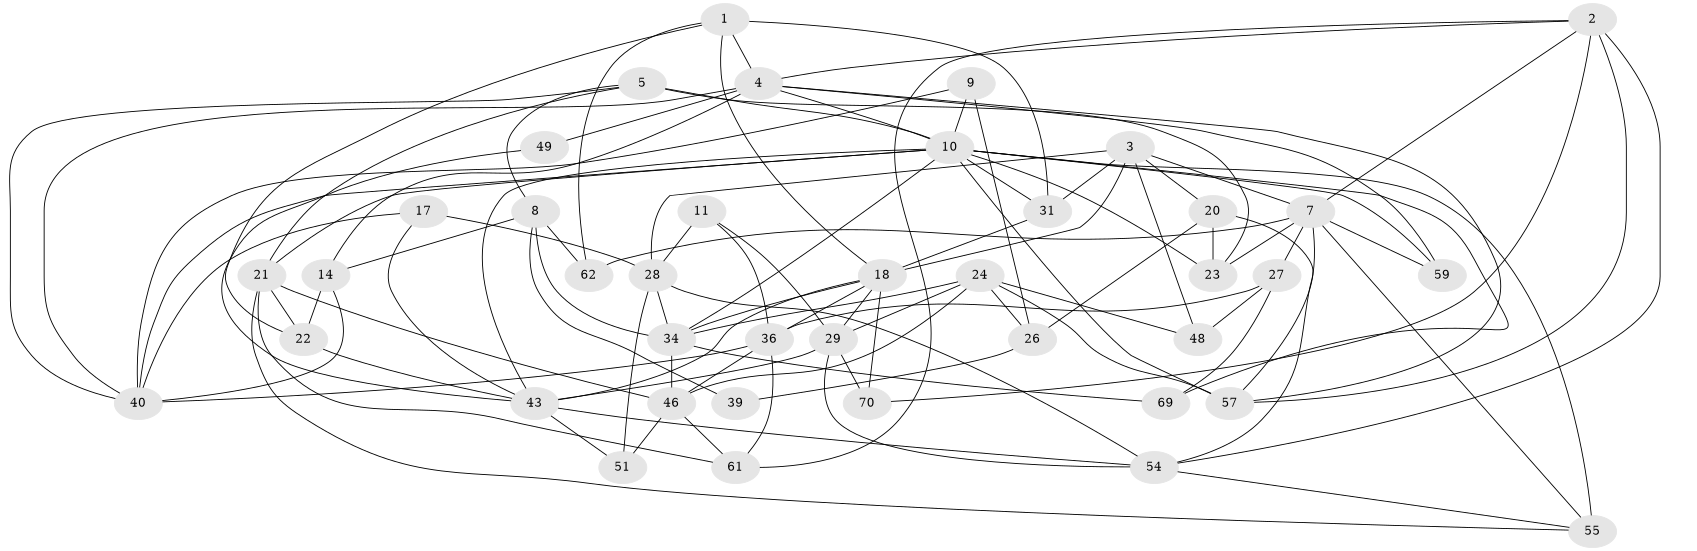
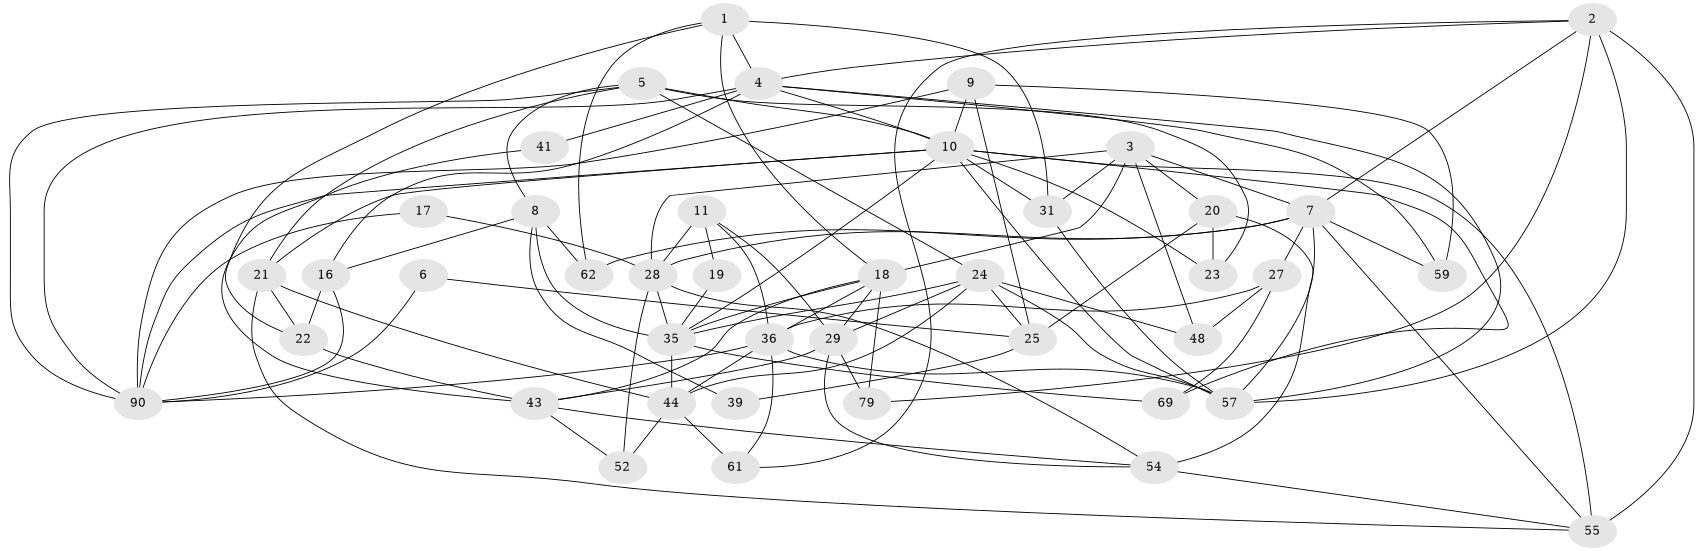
(545, 148) -> (545, 148)
(673, 163) -> none
none -> (804, 175)
(1213, 177) -> (1281, 102)
(965, 244) -> (1117, 303)
(1262, 244) -> (979, 235)
(326, 276) -> (326, 276)
none -> (424, 276)
none -> (717, 276)
(414, 324) -> none
(672, 340) -> (672, 340)
(1033, 340) -> (1033, 340)
(1579, 357) -> (1694, 276)
none -> (1000, 372)
(138, 404) -> (138, 404)
(672, 404) -> (672, 404)
(867, 404) -> (867, 404)
(453, 412) -> none
(623, 468) -> (623, 468)
